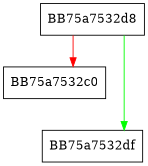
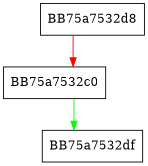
(124, 78) -> (74, 110)
